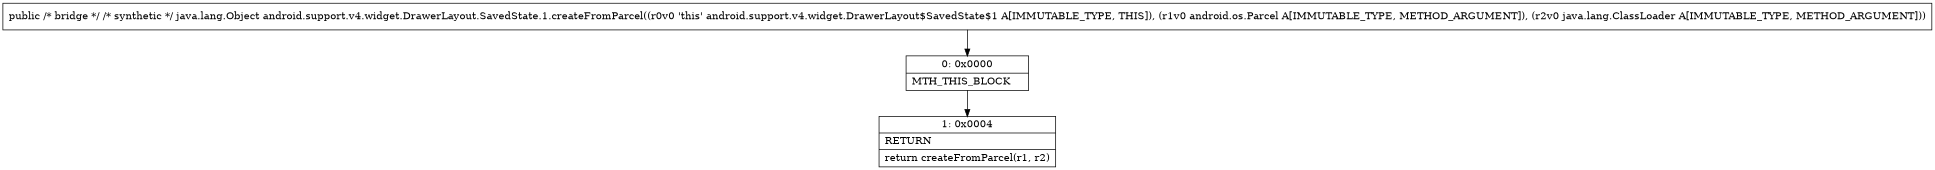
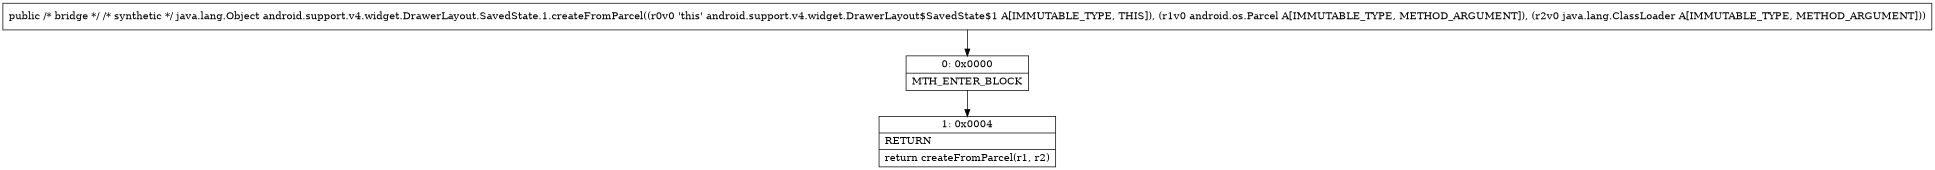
(961, 81) -> (967, 81)
